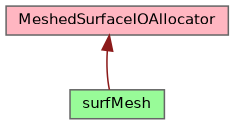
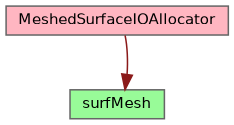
(107, 70) -> (127, 55)
